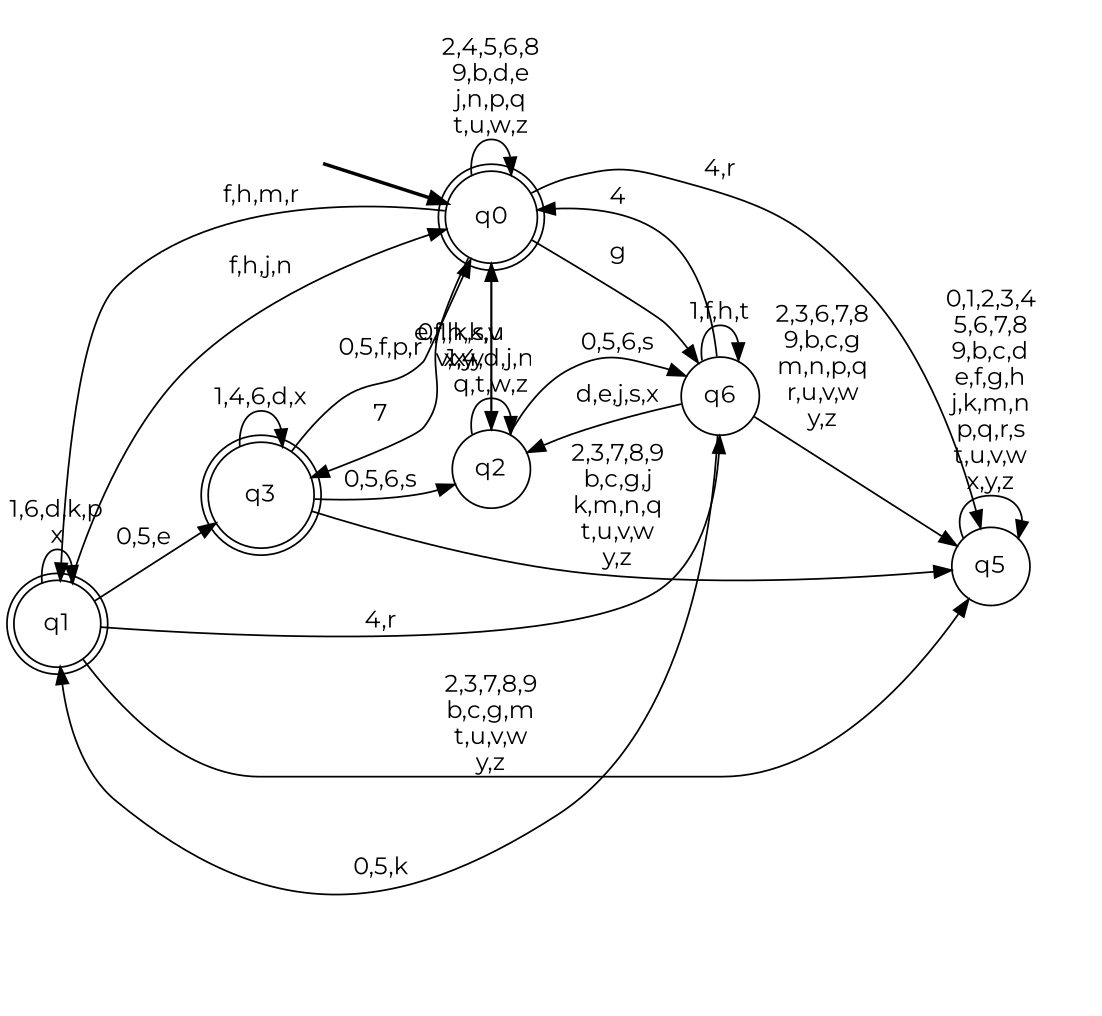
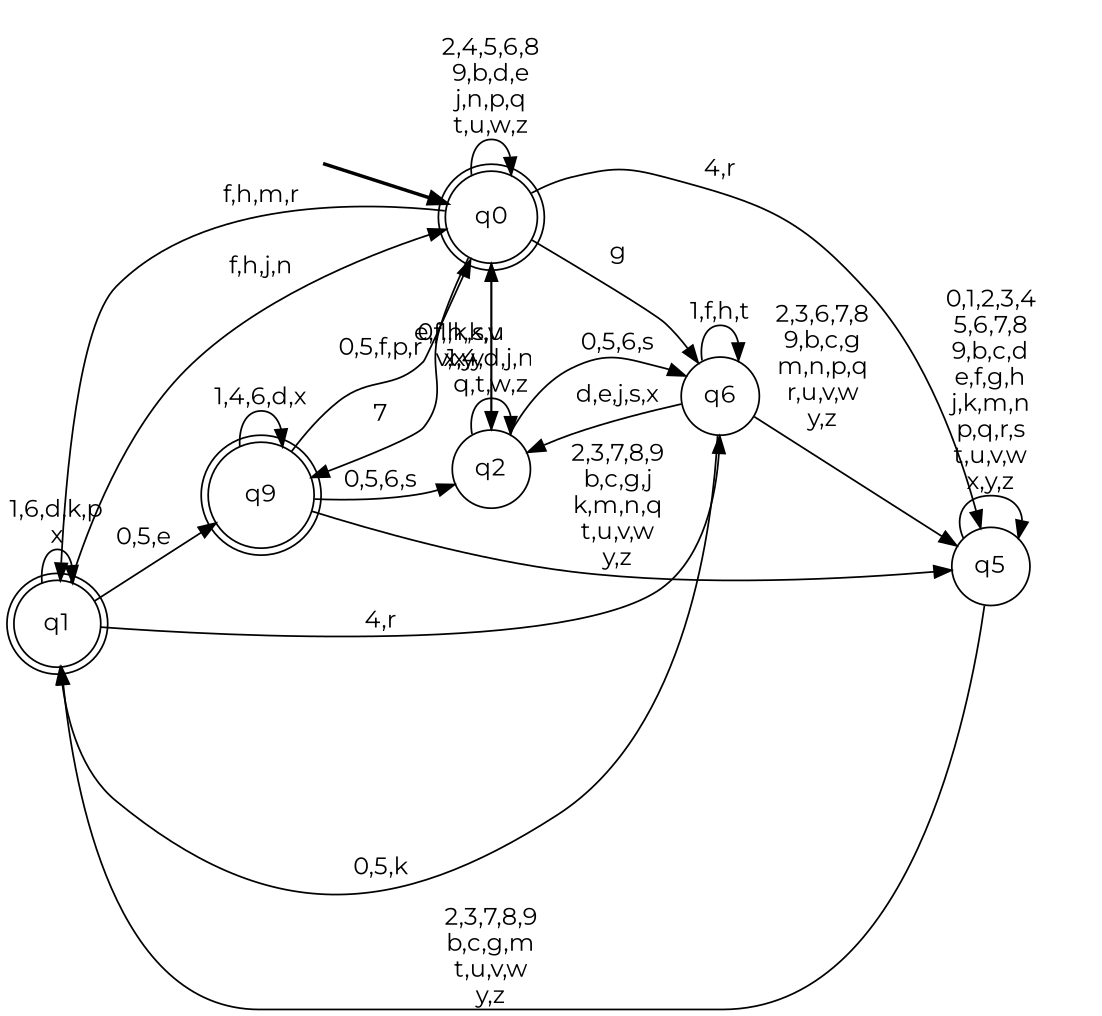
(672, 243) -> none
(261, 495) -> (261, 495)
(530, 777) -> (545, 1009)
